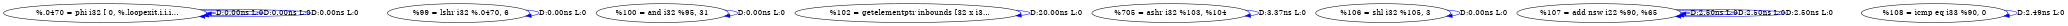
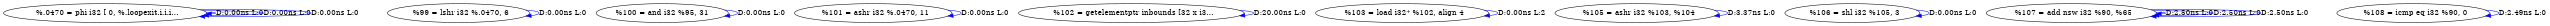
none -> (873, 13)
(1171, 13) -> (1637, 13)
none -> (1402, 13)
(1599, 13) -> (2071, 13)
(1935, 13) -> (2413, 13)
